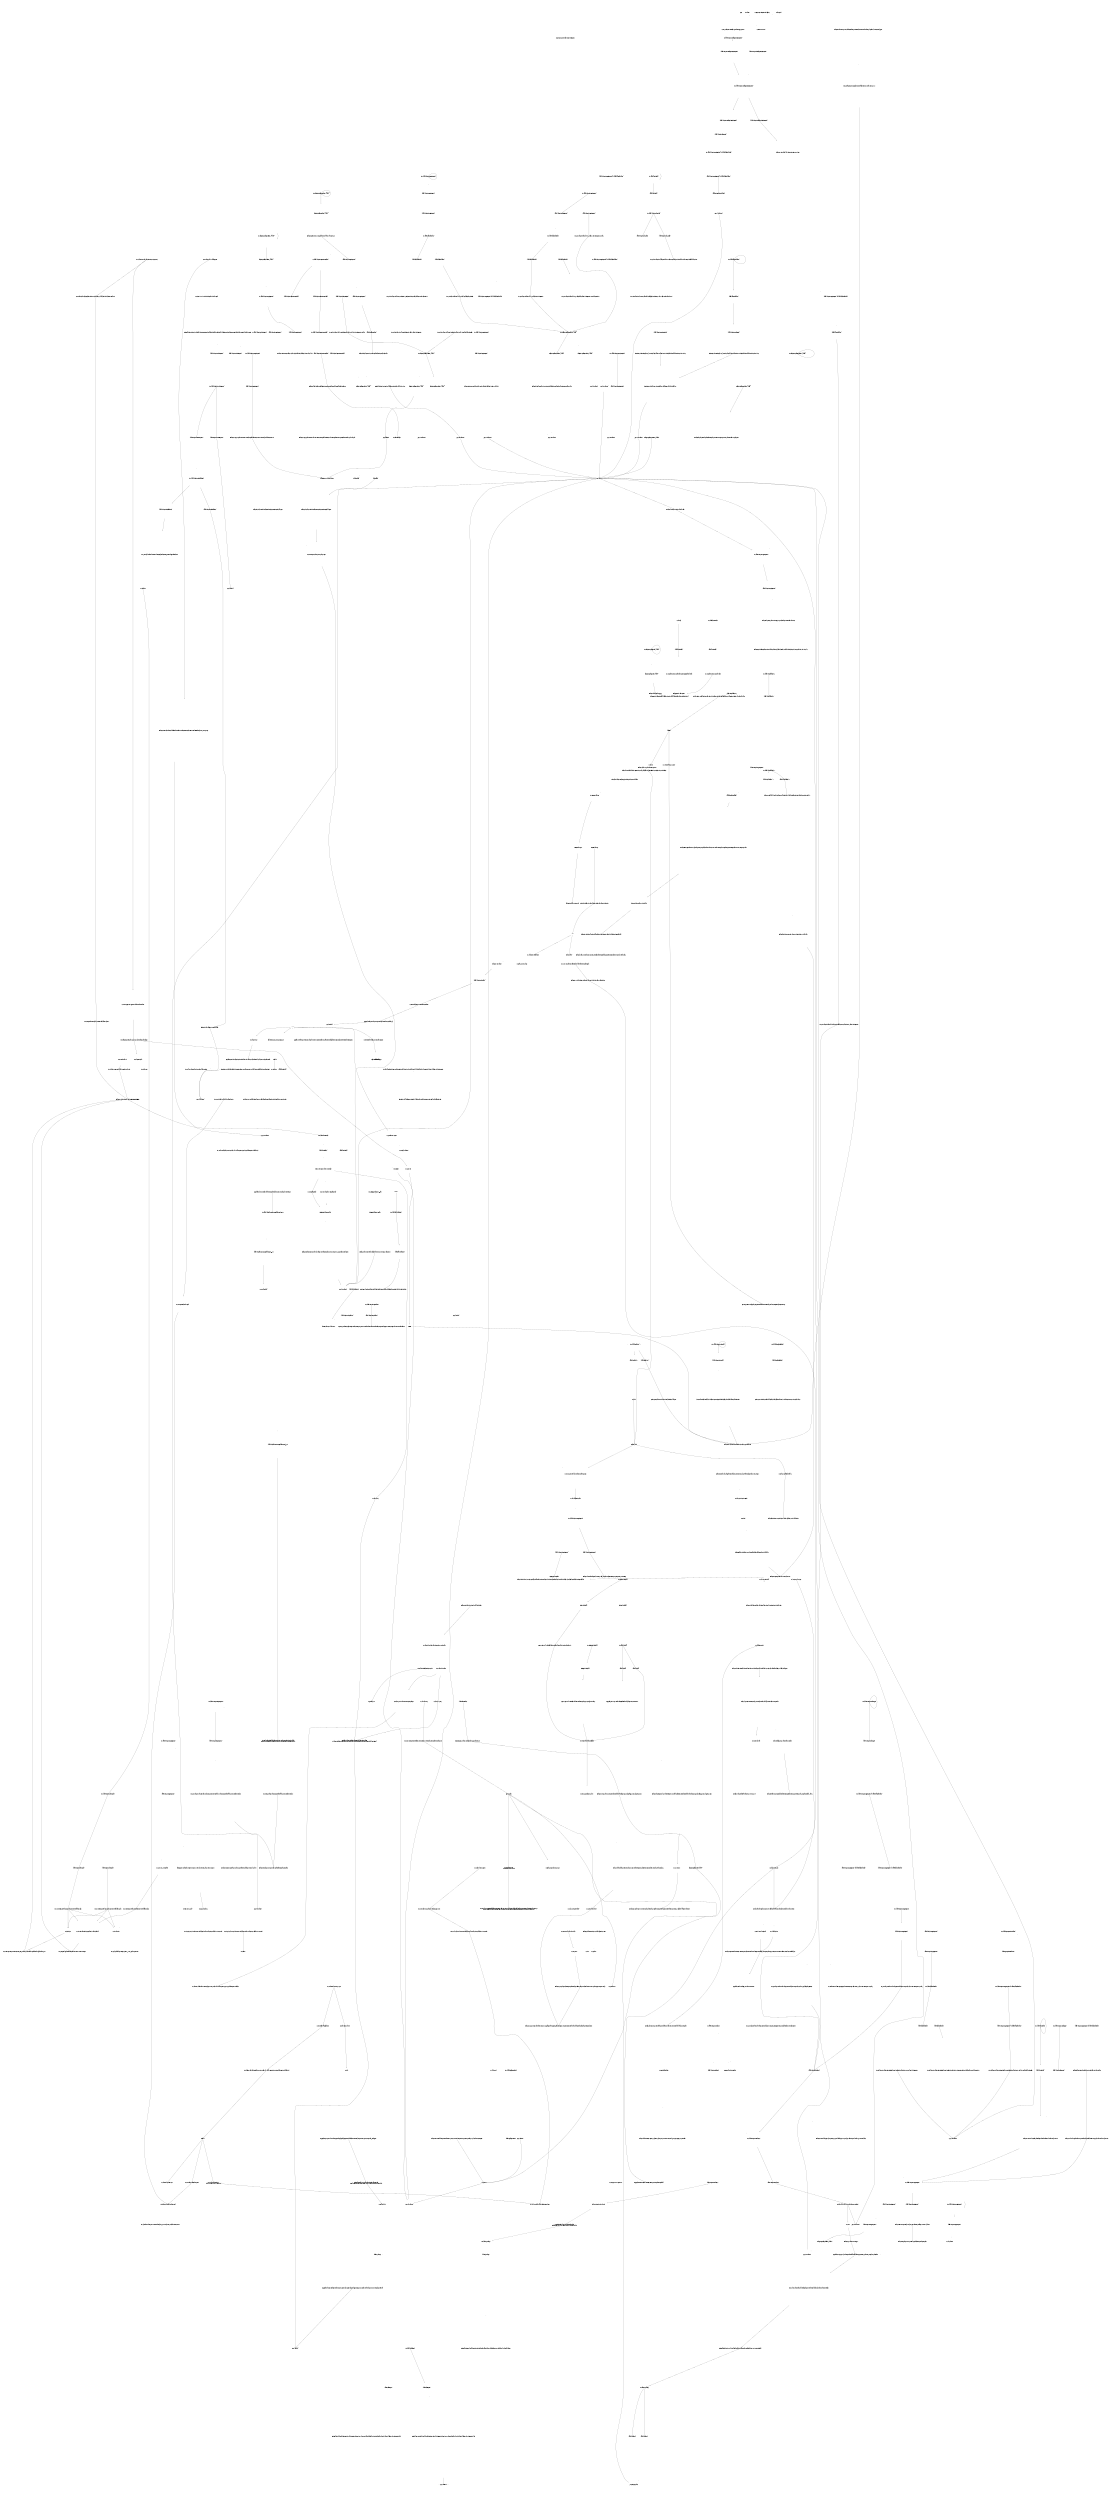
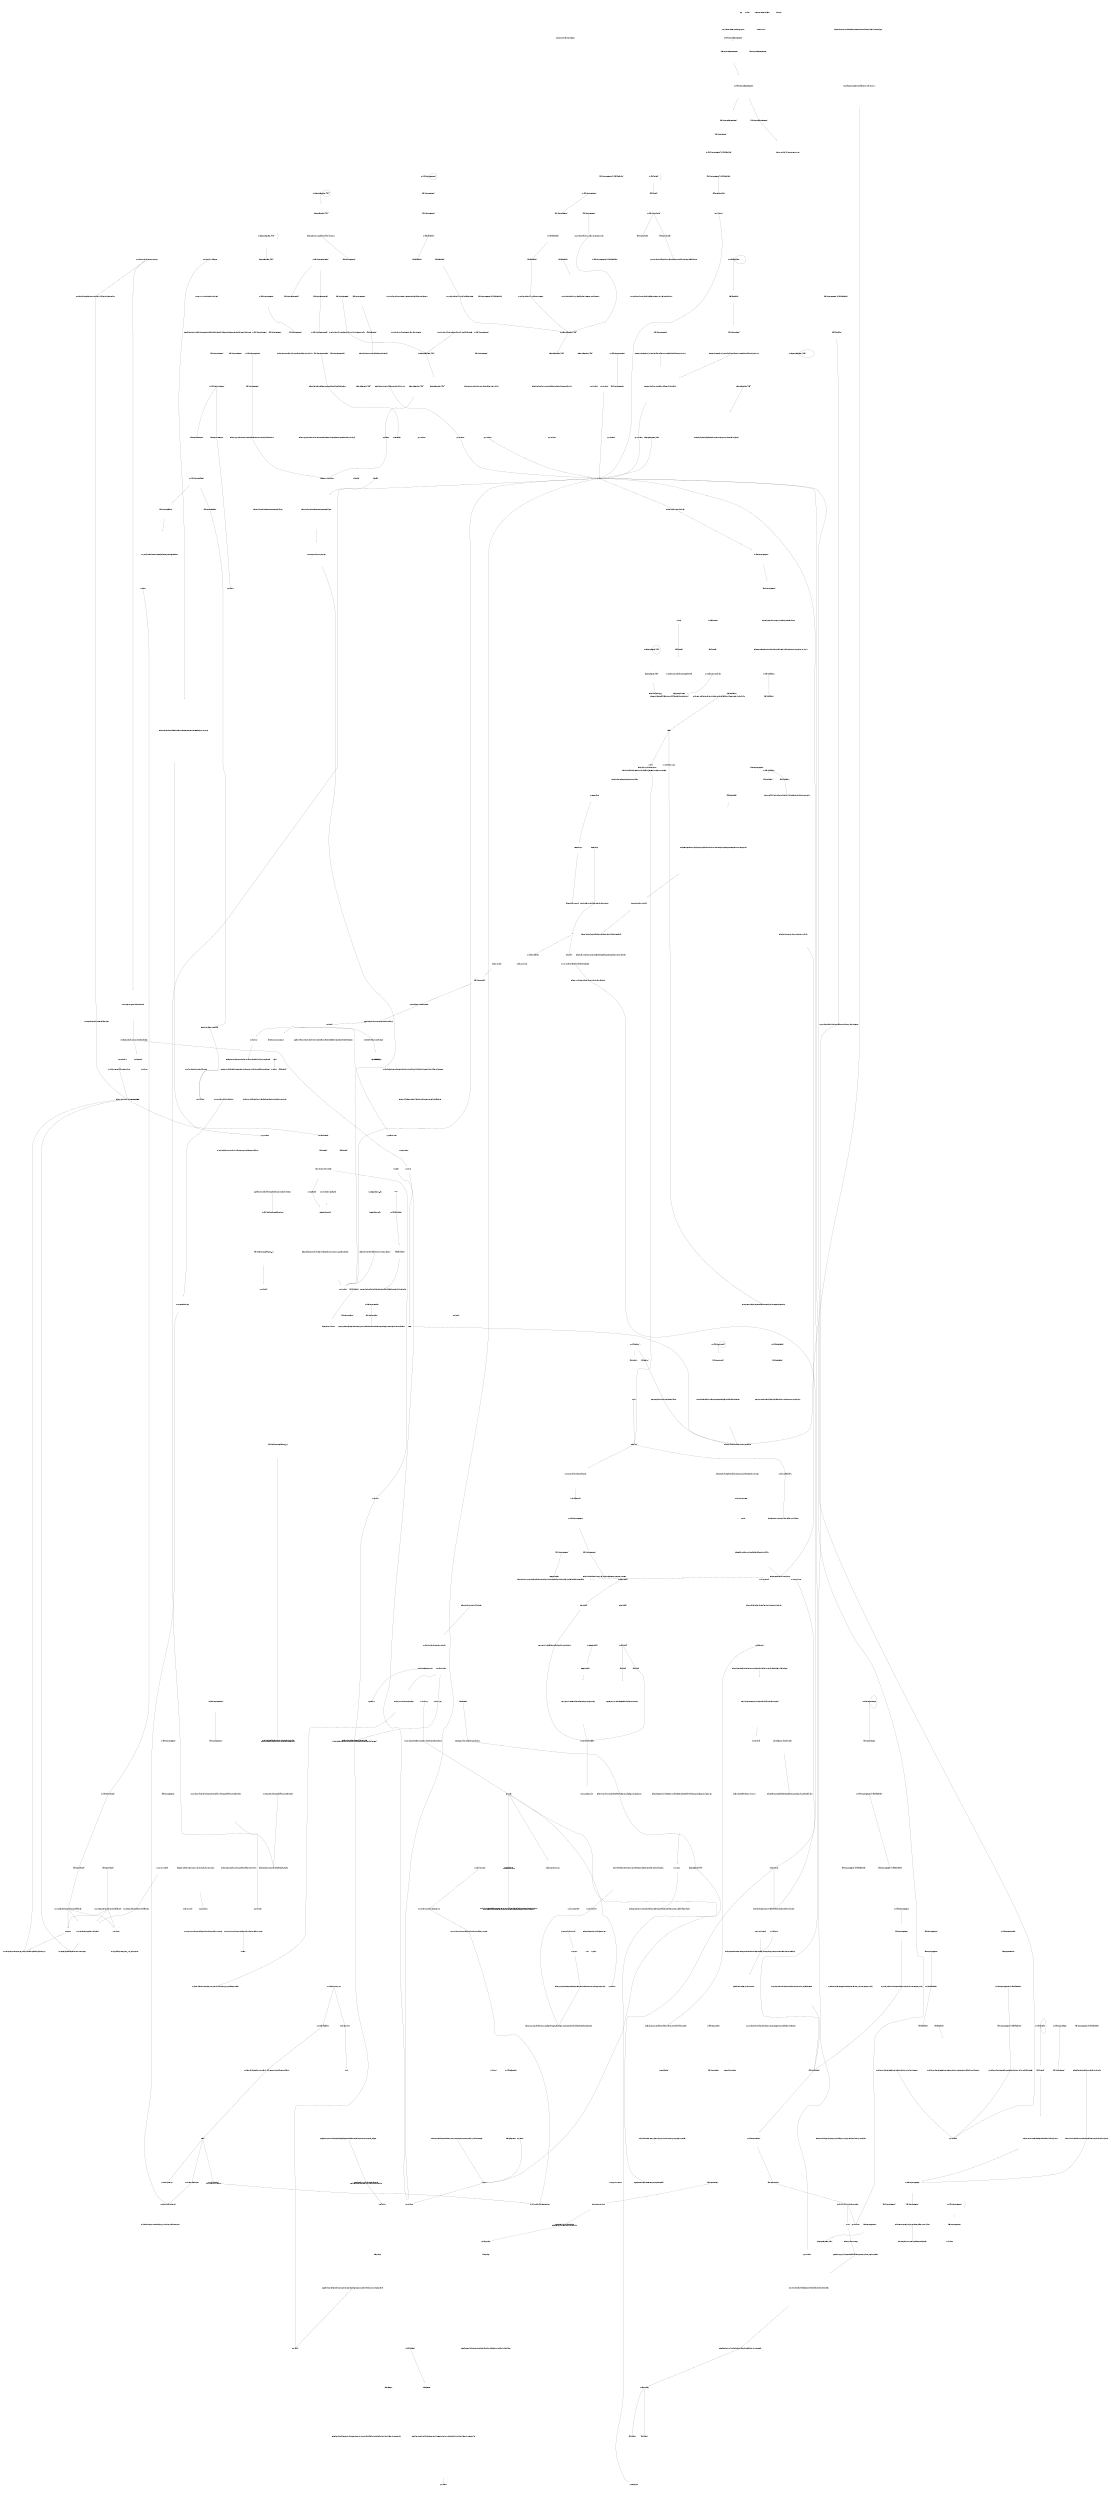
(679, 694) -> (679, 694)
